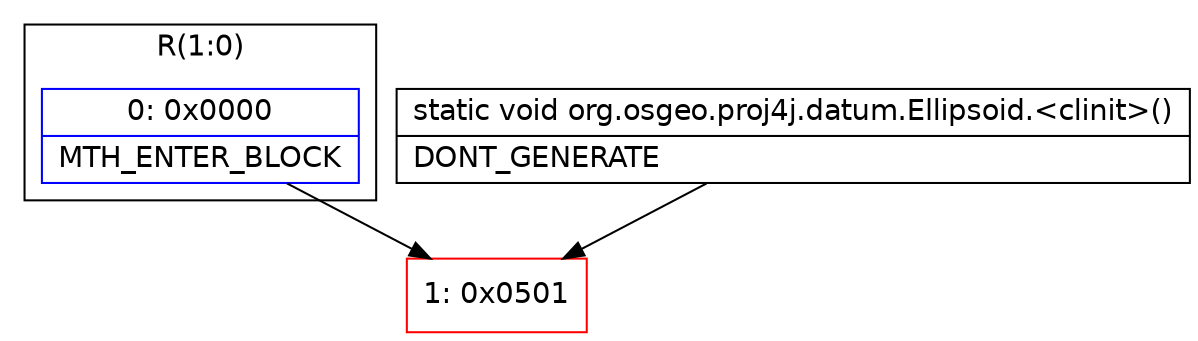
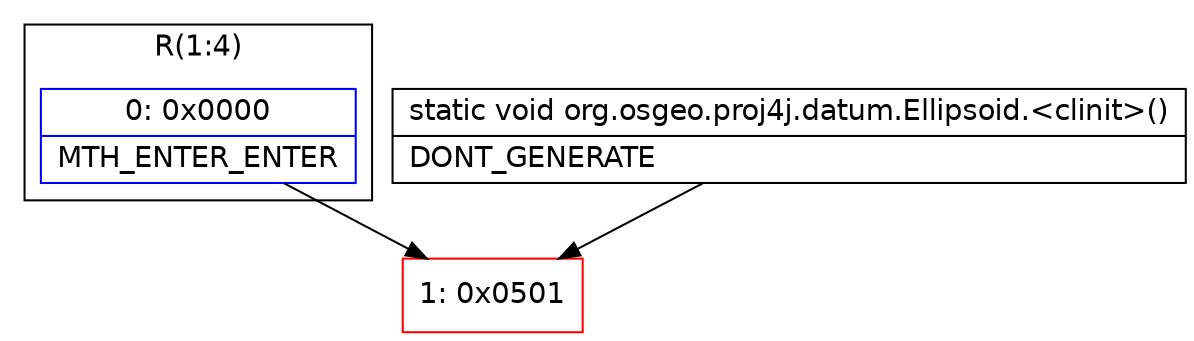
(200, 48) -> (198, 48)
(200, 158) -> (198, 158)
